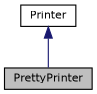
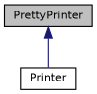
(48, 53) -> (48, 53)
